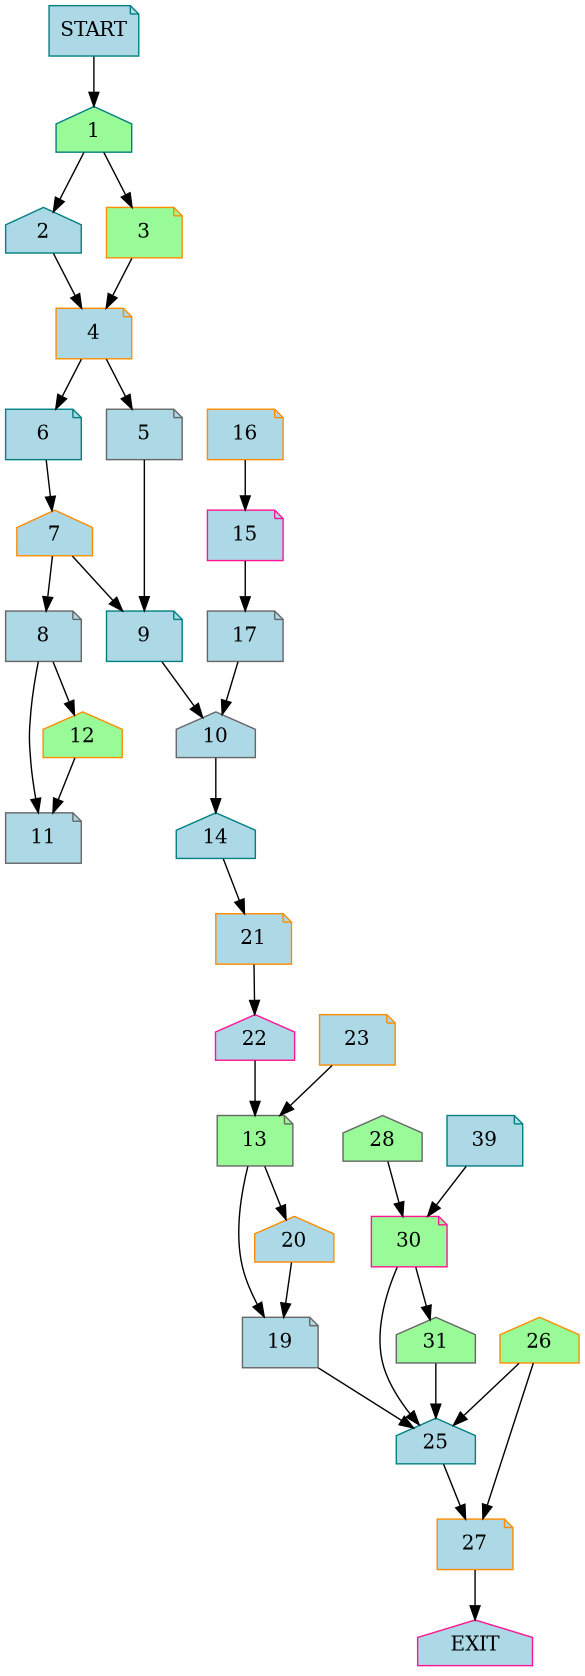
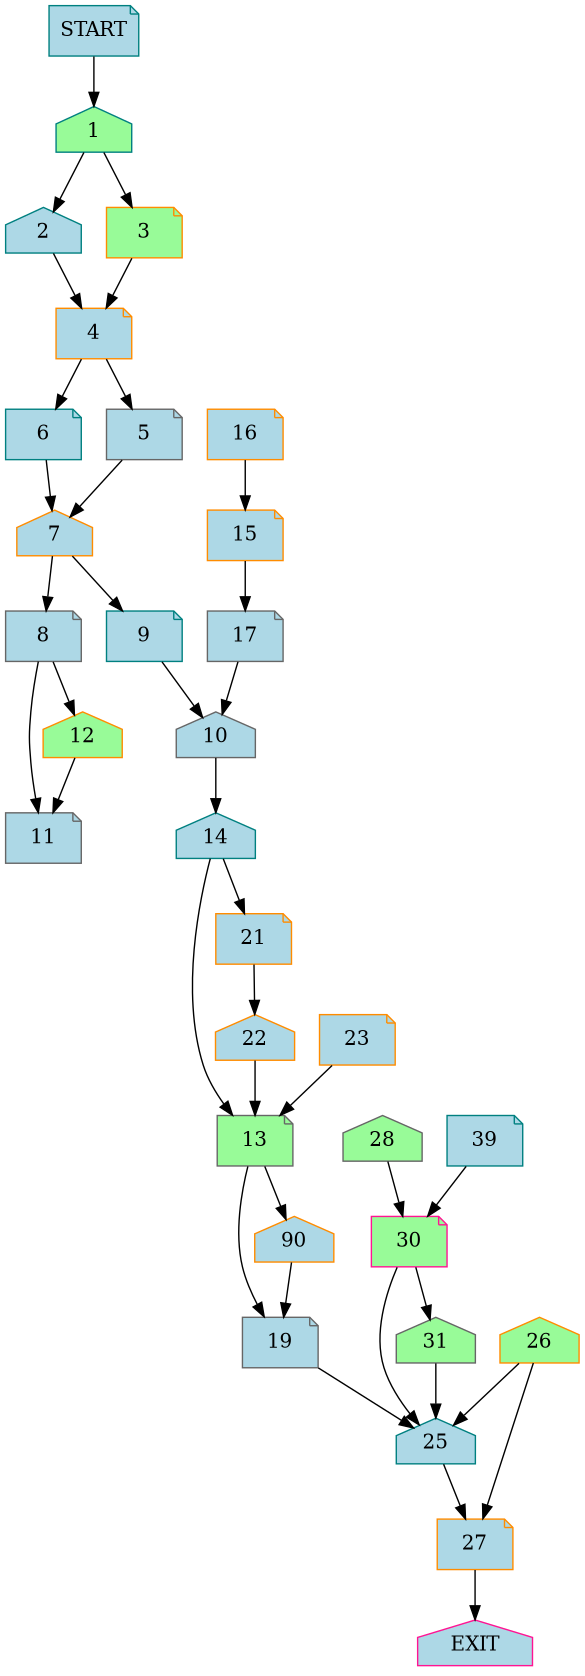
(144, 528) -> (101, 483)
(245, 535) -> (245, 535)
none -> (193, 984)
(255, 1040) -> (255, 1040)
(294, 1242) -> (294, 1242)
